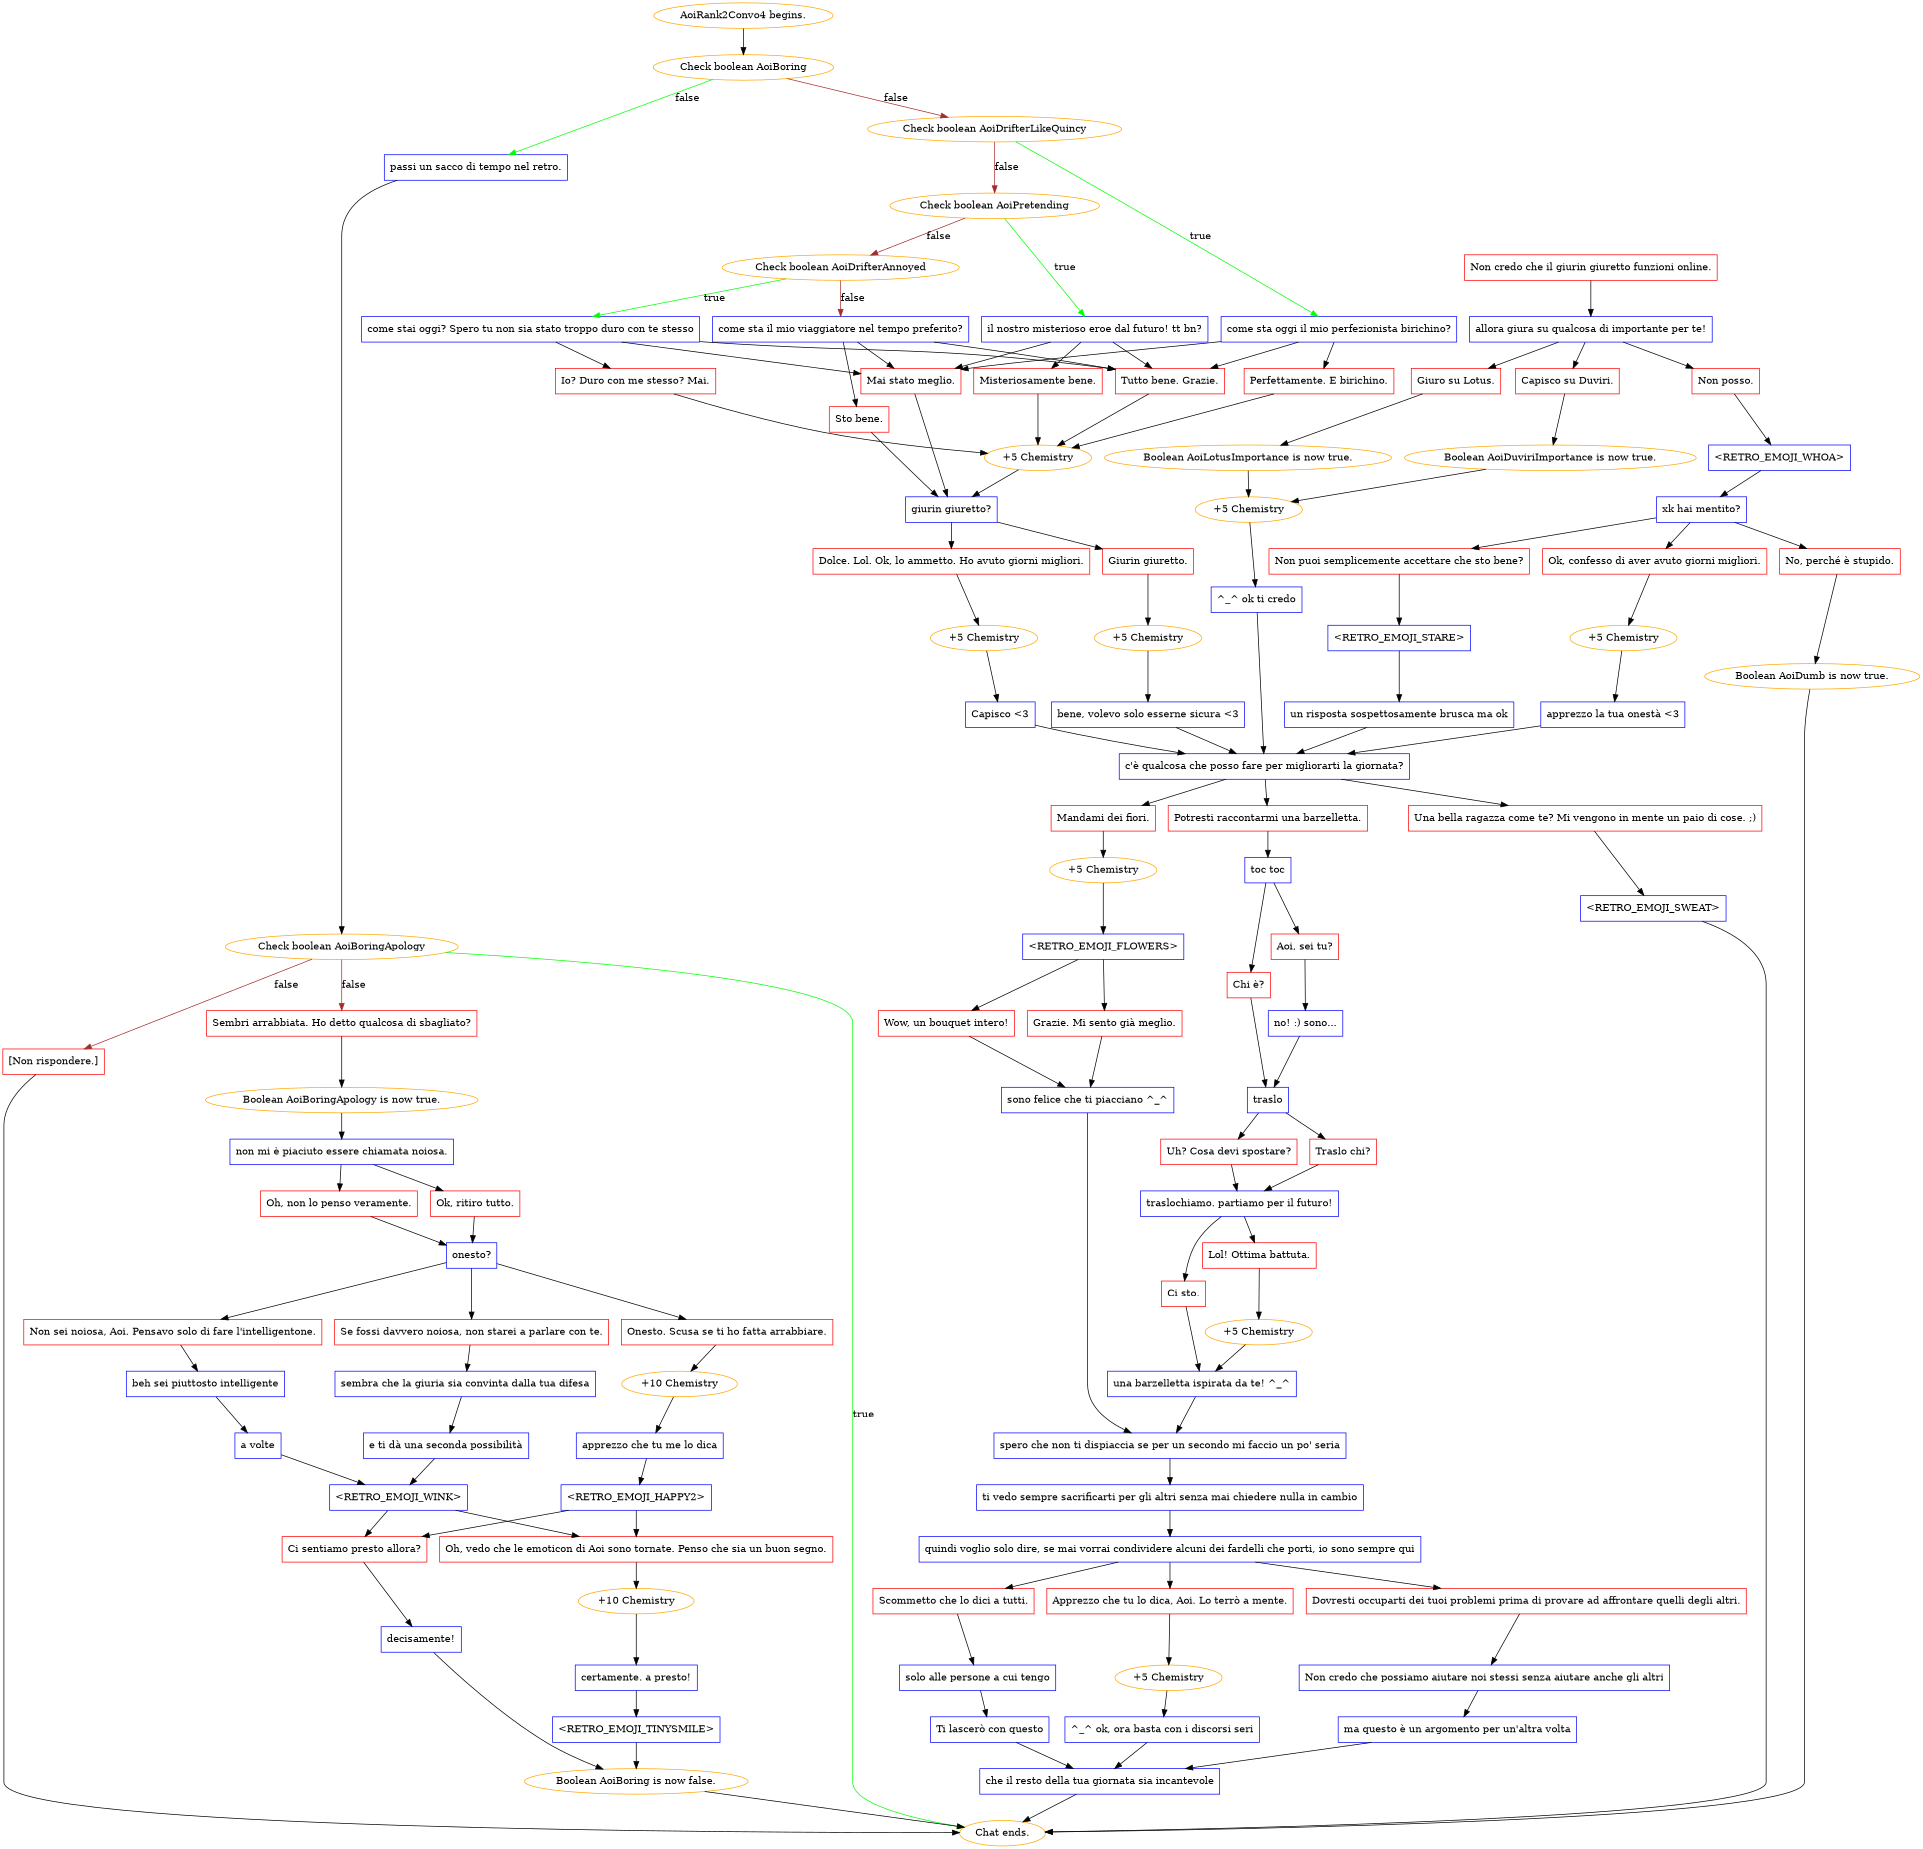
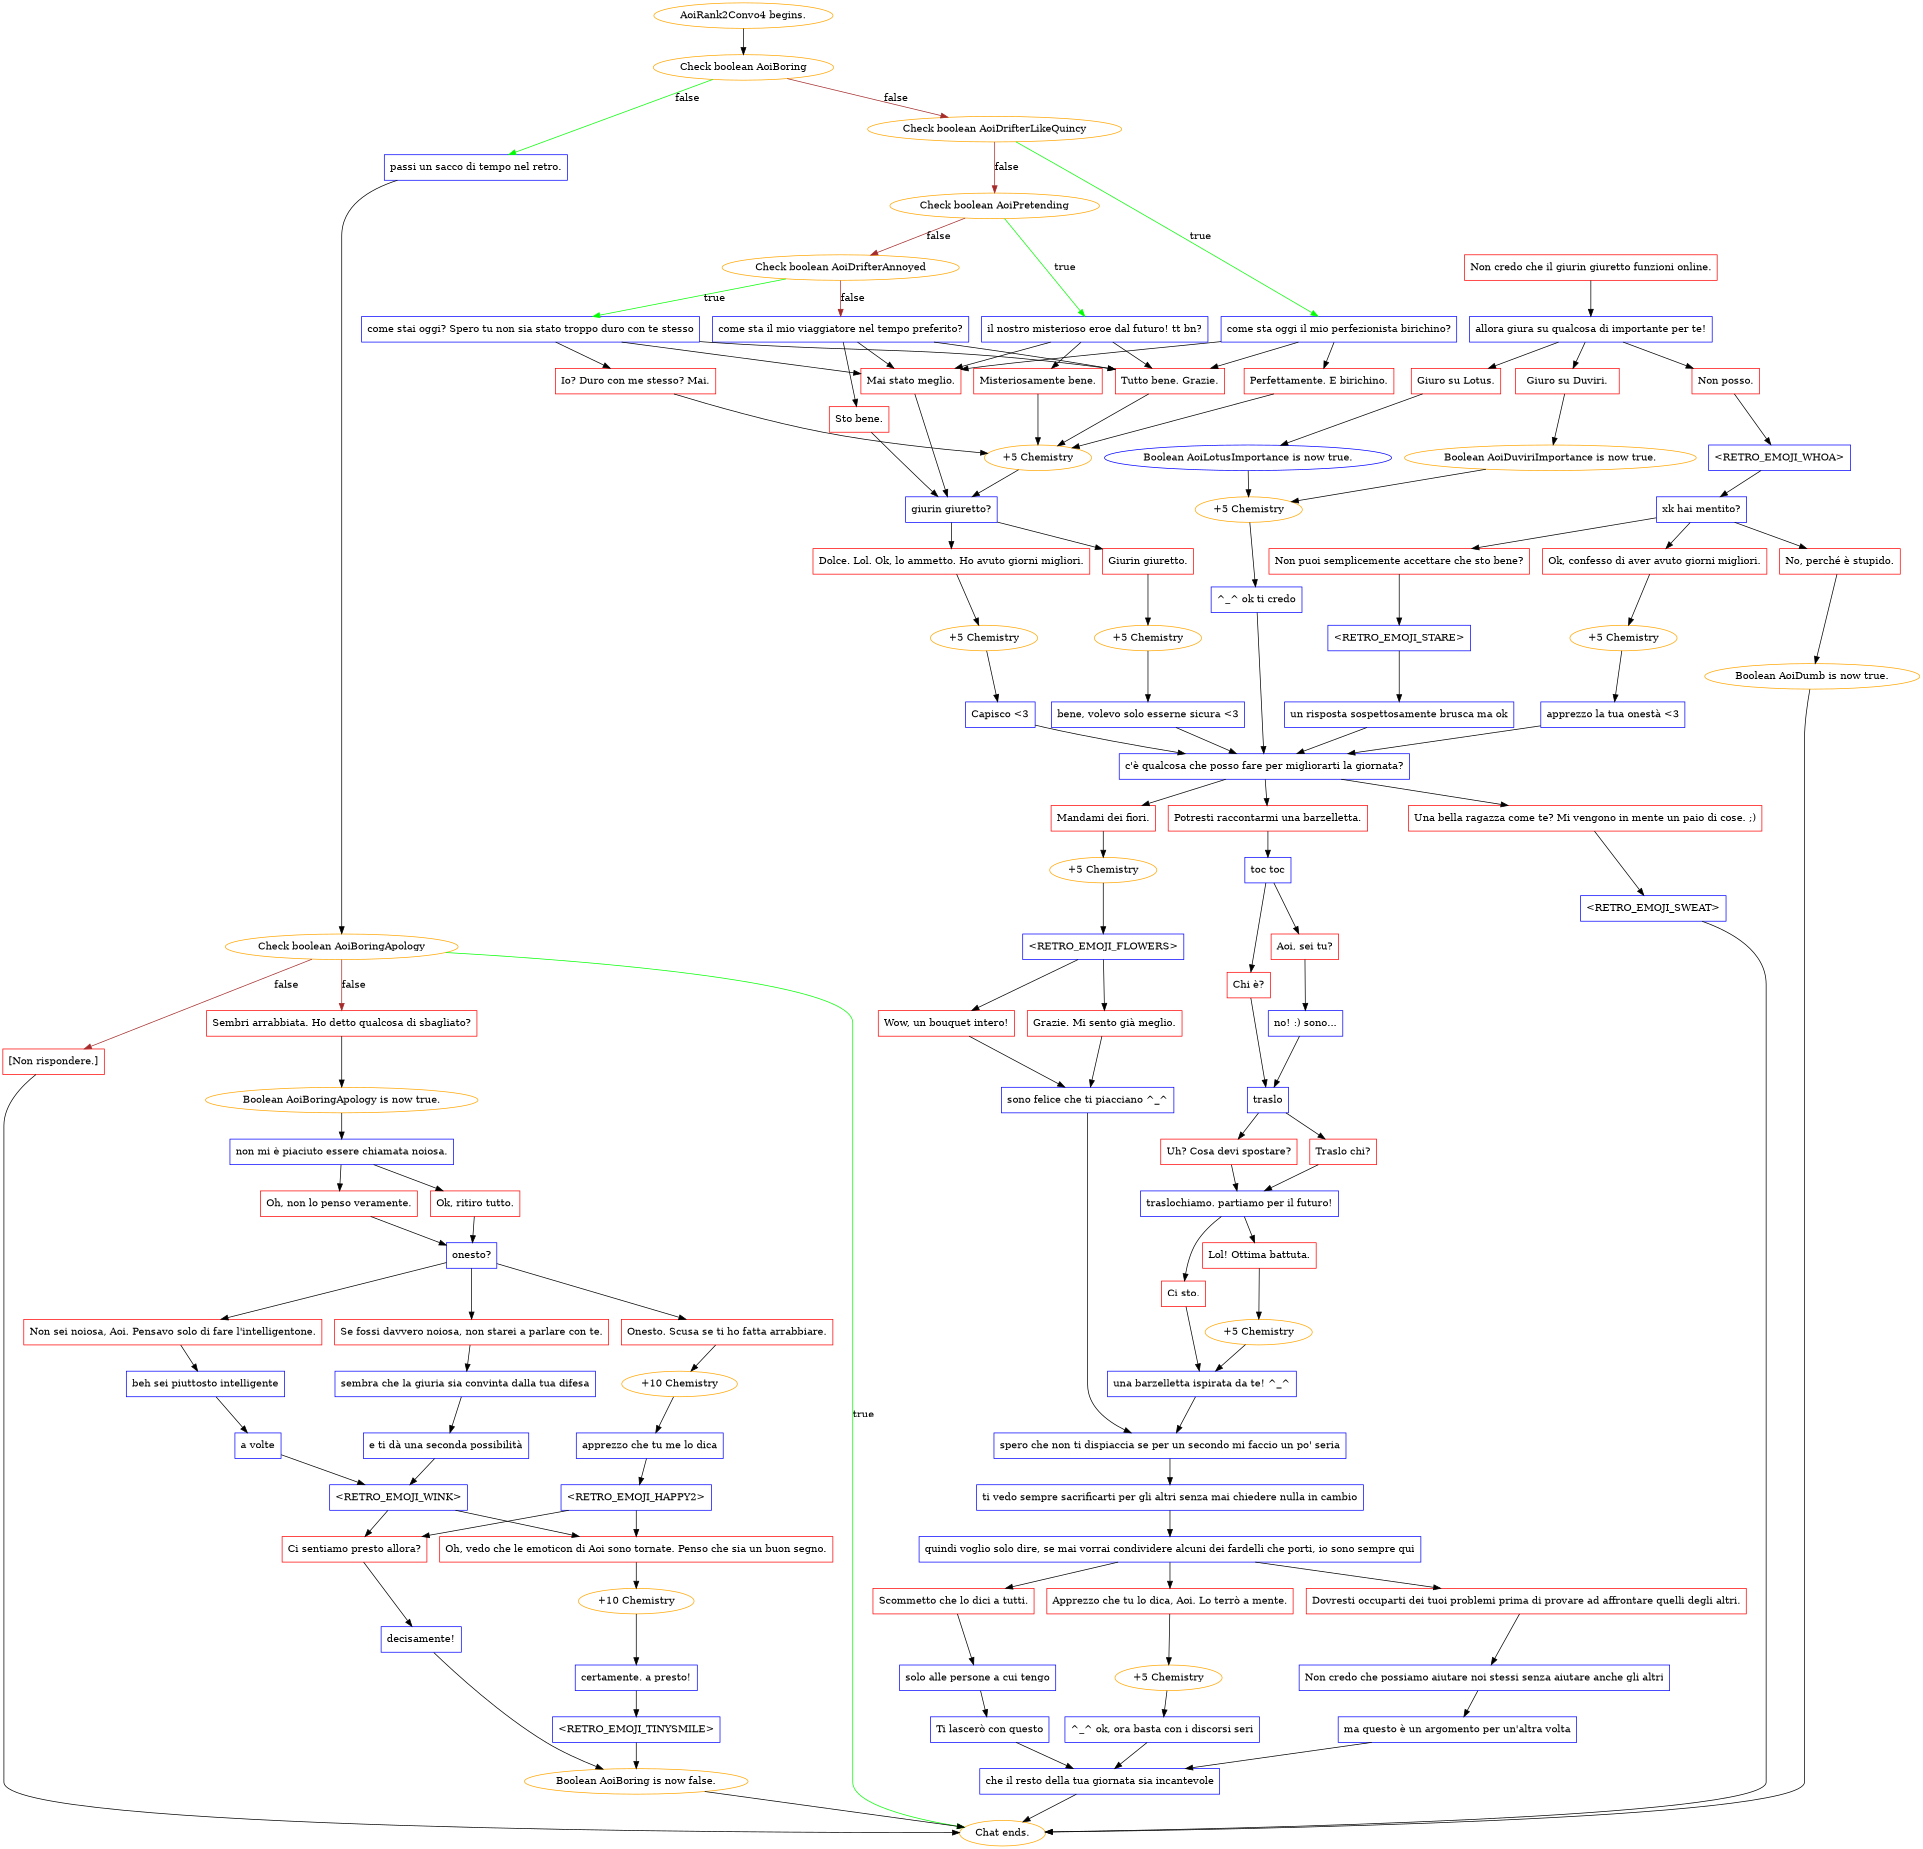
(1567, 381) -> (1567, 381)
(1248, 458) -> (1248, 458)
